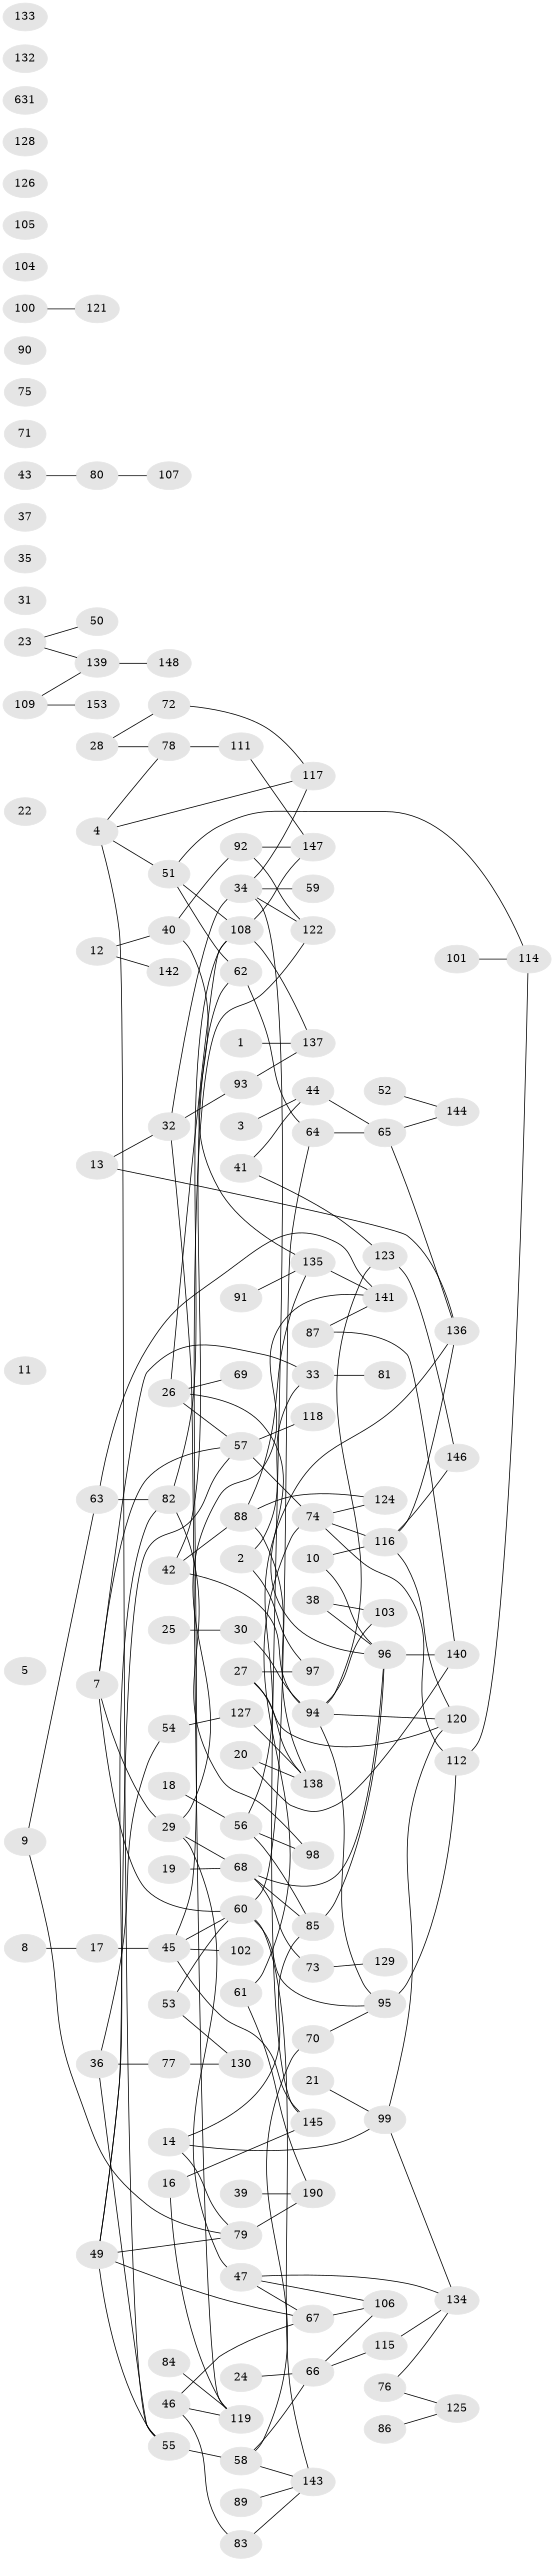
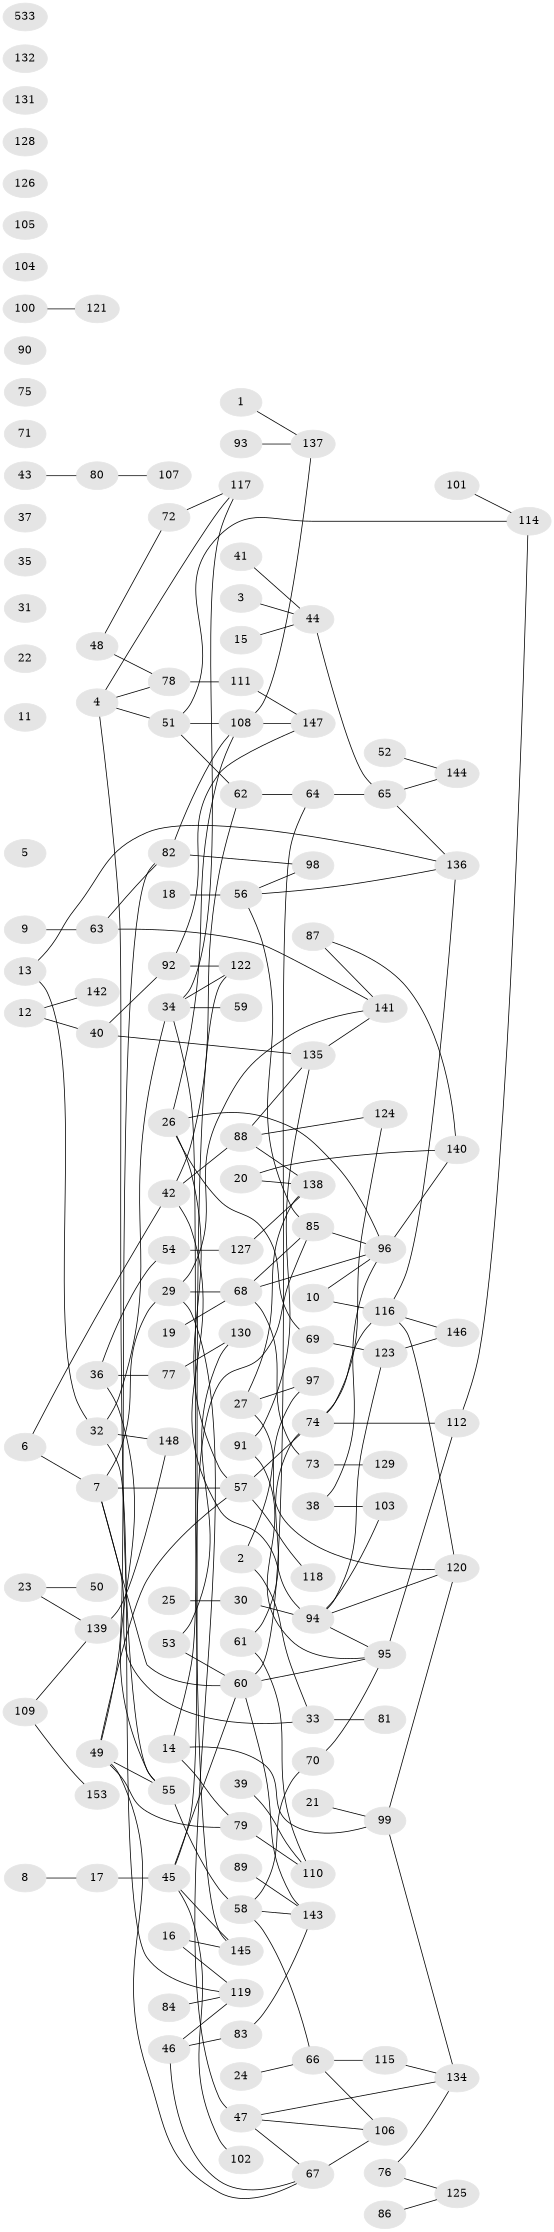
(25, 17) -> (25, 17)
(25, 100) -> (25, 100)
none -> (241, 640)
(97, 747) -> (97, 646)
(208, 1104) -> (133, 1437)
(318, 1206) -> (348, 1347)
none -> (25, 1447)
none -> (268, 1575)
(73, 2079) -> none
(313, 2194) -> (313, 1874)
